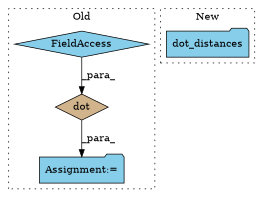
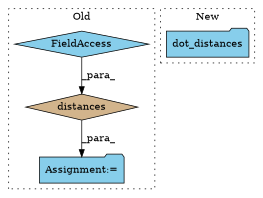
(82, 107) -> (82, 107)
